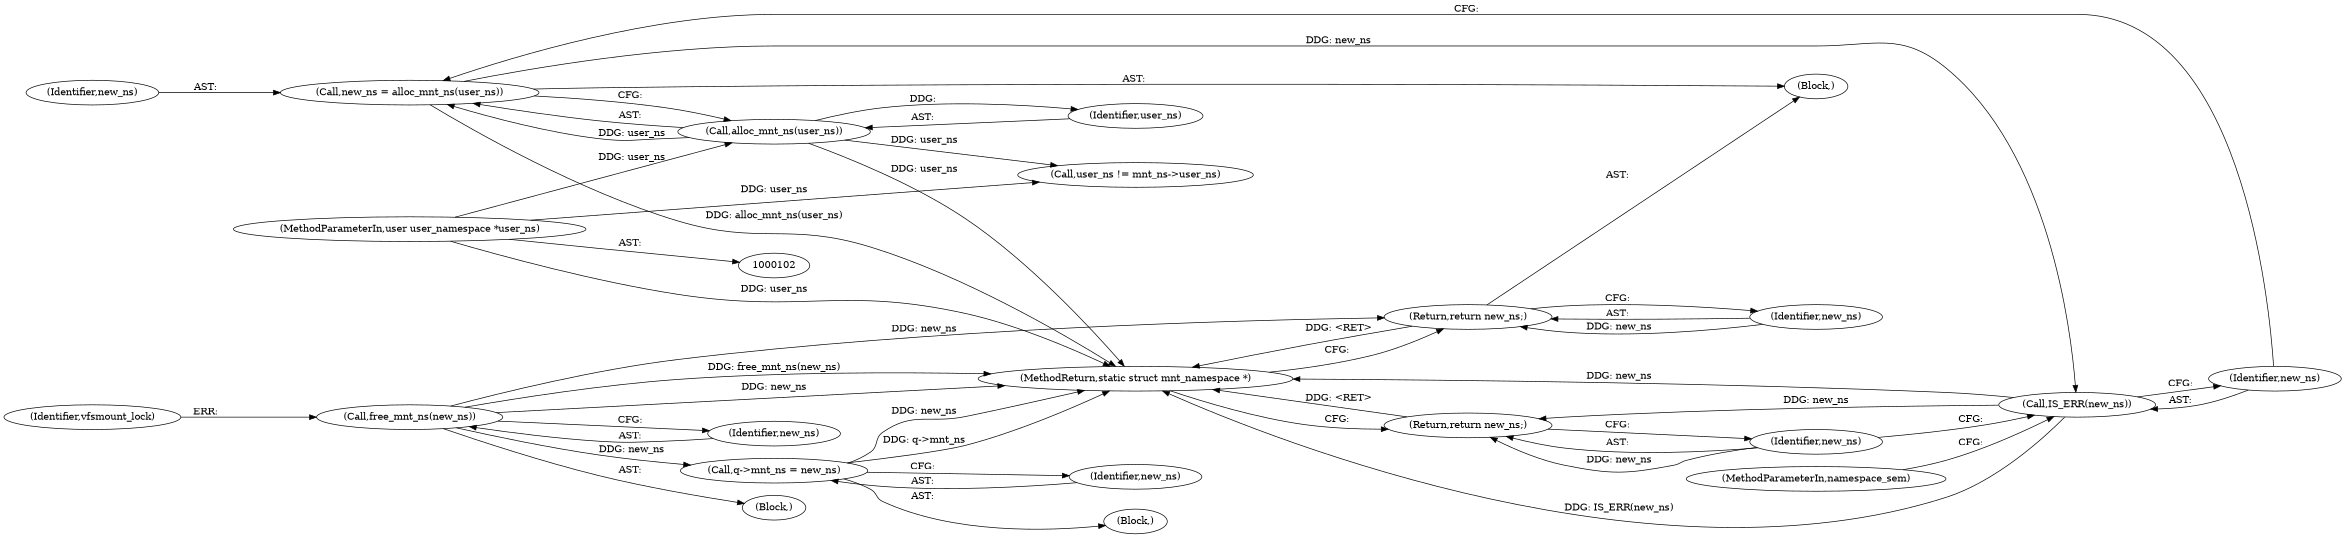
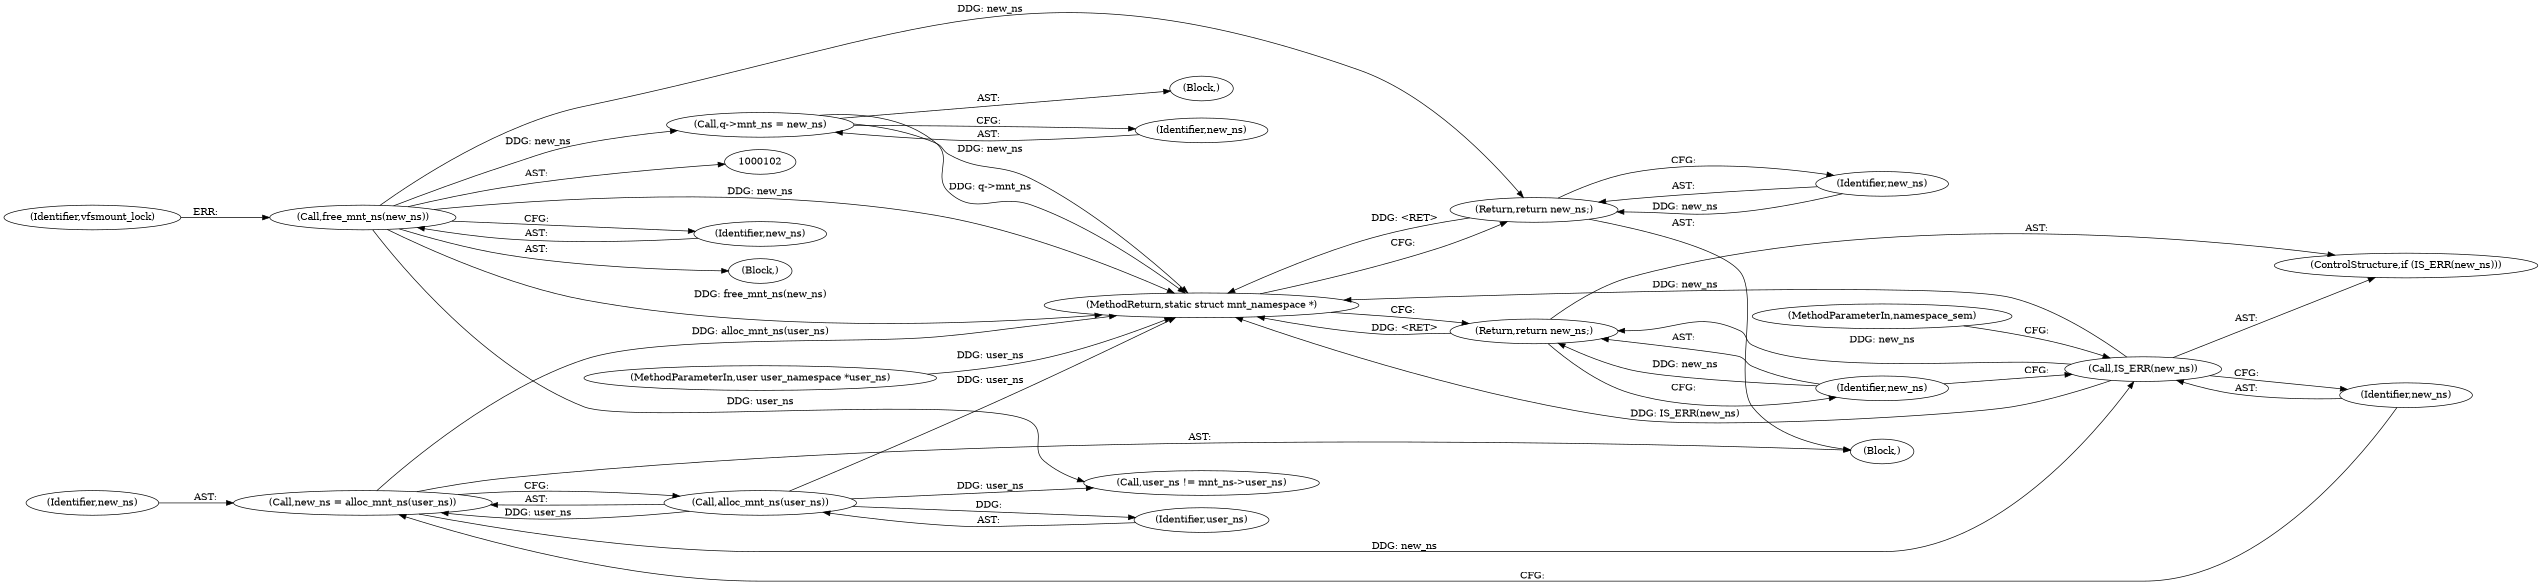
(590, 181) -> none
(781, 201) -> (709, 412)
(621, 251) -> (562, 179)
none -> (2406, 266)
